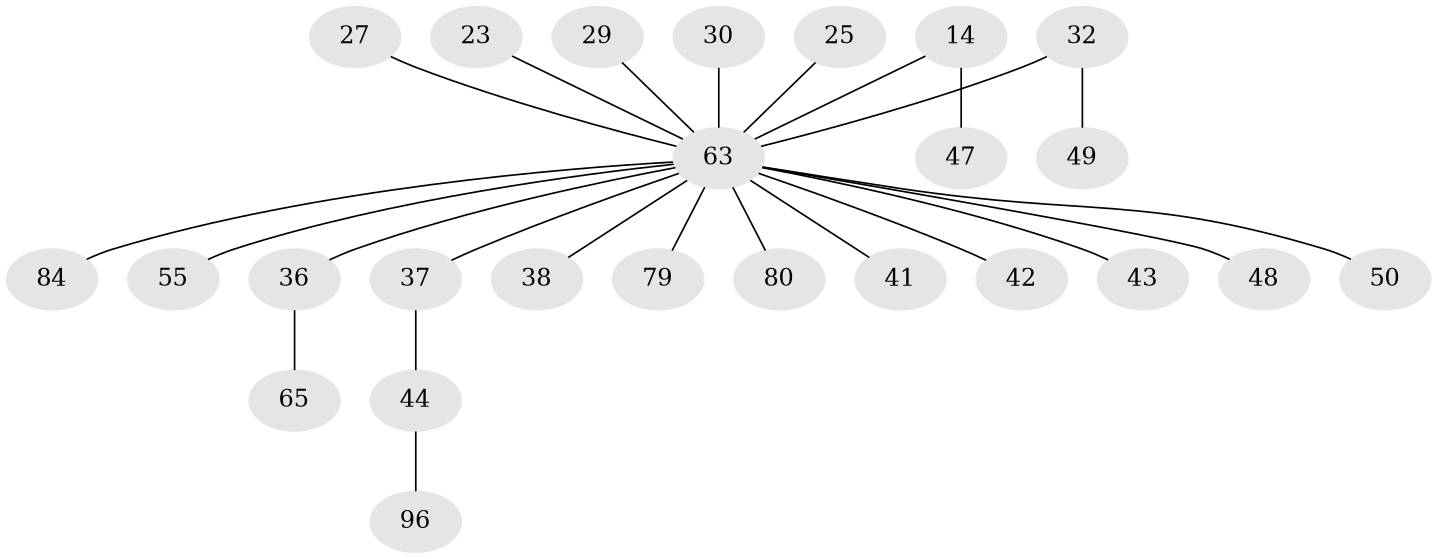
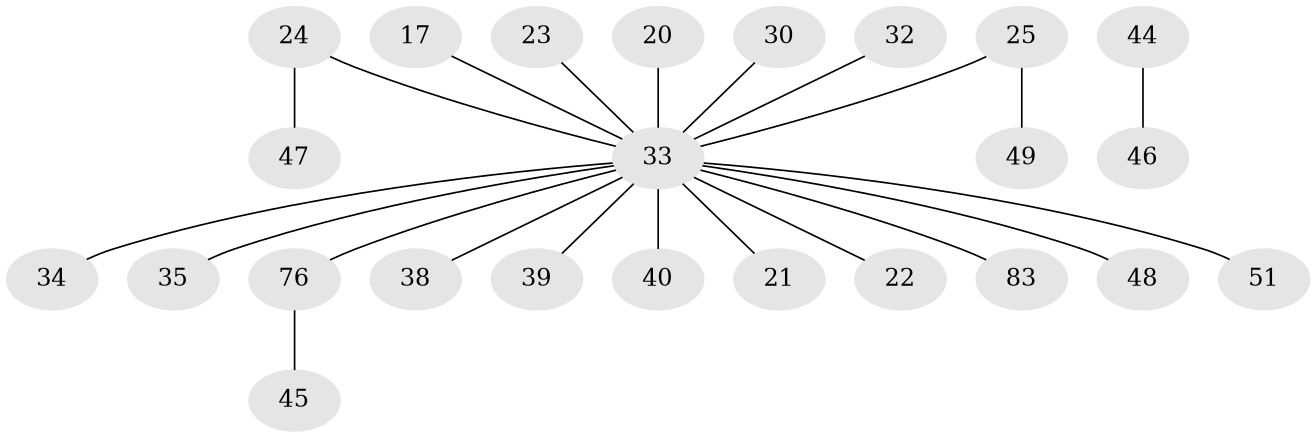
(355, 37) -> (416, 37)
(598, 37) -> (658, 37)
(961, 37) -> (295, 37)
(1082, 98) -> (1022, 98)
(719, 158) -> (658, 158)
(52, 279) -> (52, 279)
(173, 279) -> (173, 279)
(295, 279) -> (295, 279)
(416, 279) -> none
(658, 279) -> (537, 279)
(779, 279) -> (658, 279)
(901, 279) -> (779, 279)
(1022, 279) -> (901, 279)
(1143, 279) -> (1022, 279)
(1385, 279) -> (1264, 279)
(295, 401) -> (295, 401)
(416, 522) -> (1143, 158)
